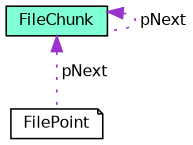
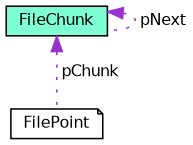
(83, 72) -> (88, 72)
